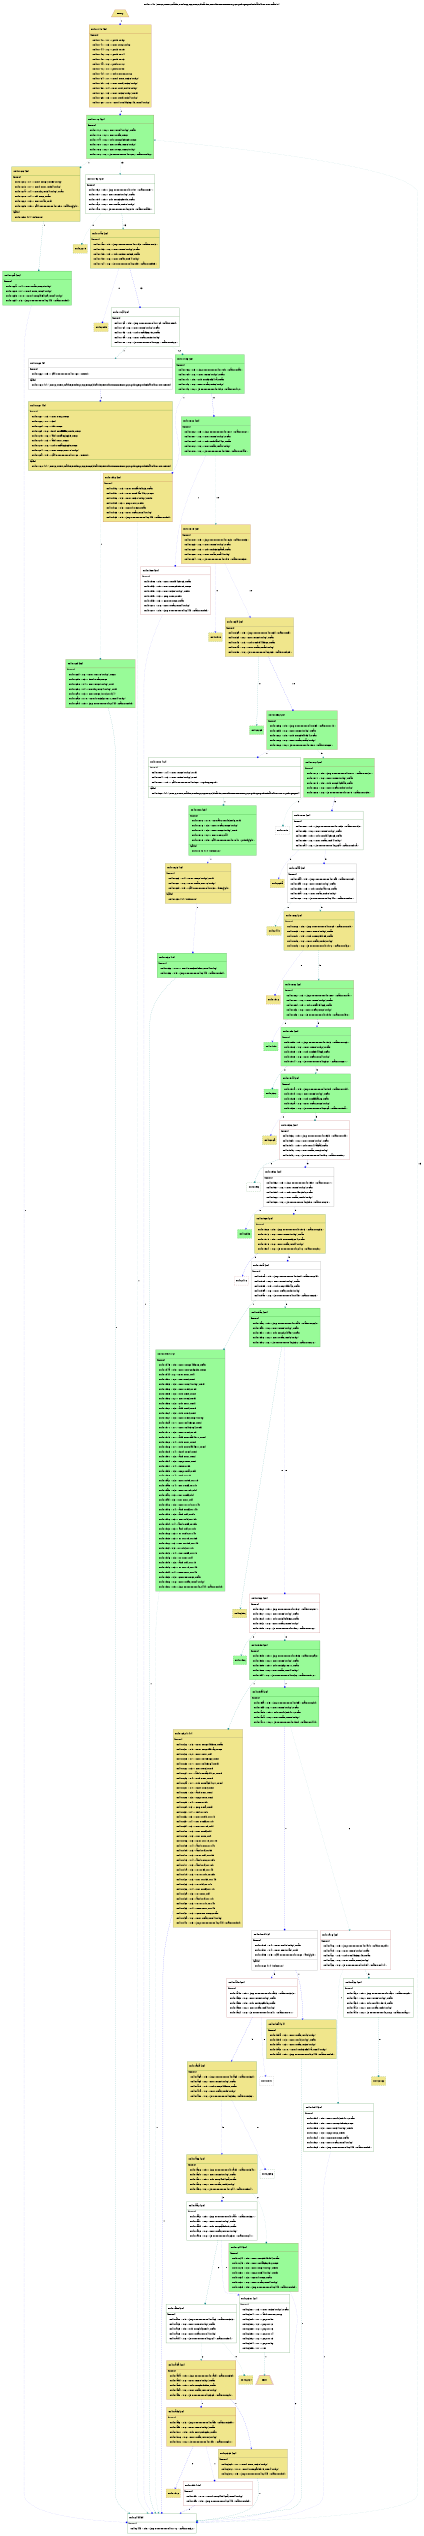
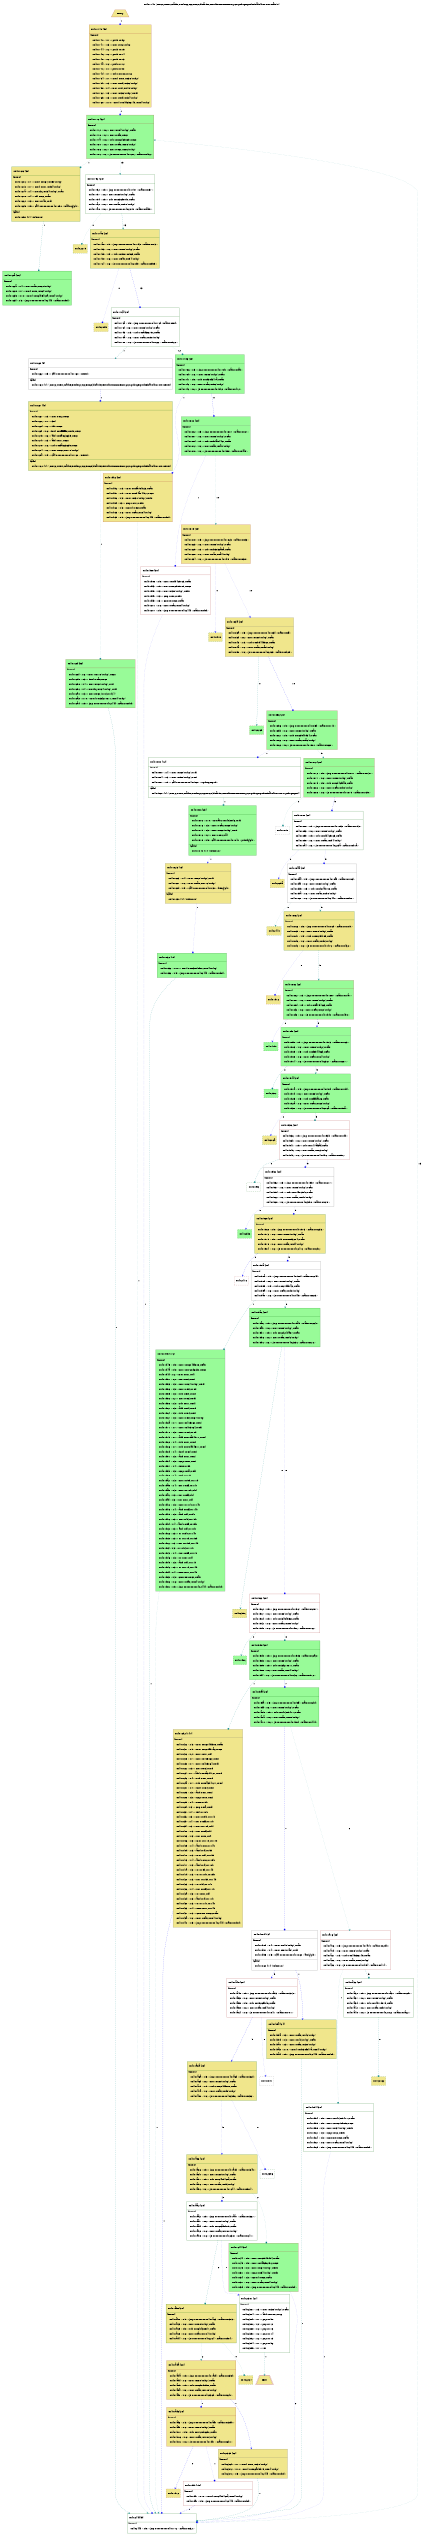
(24, 1454) -> none
(201, 2324) -> (201, 2324)
